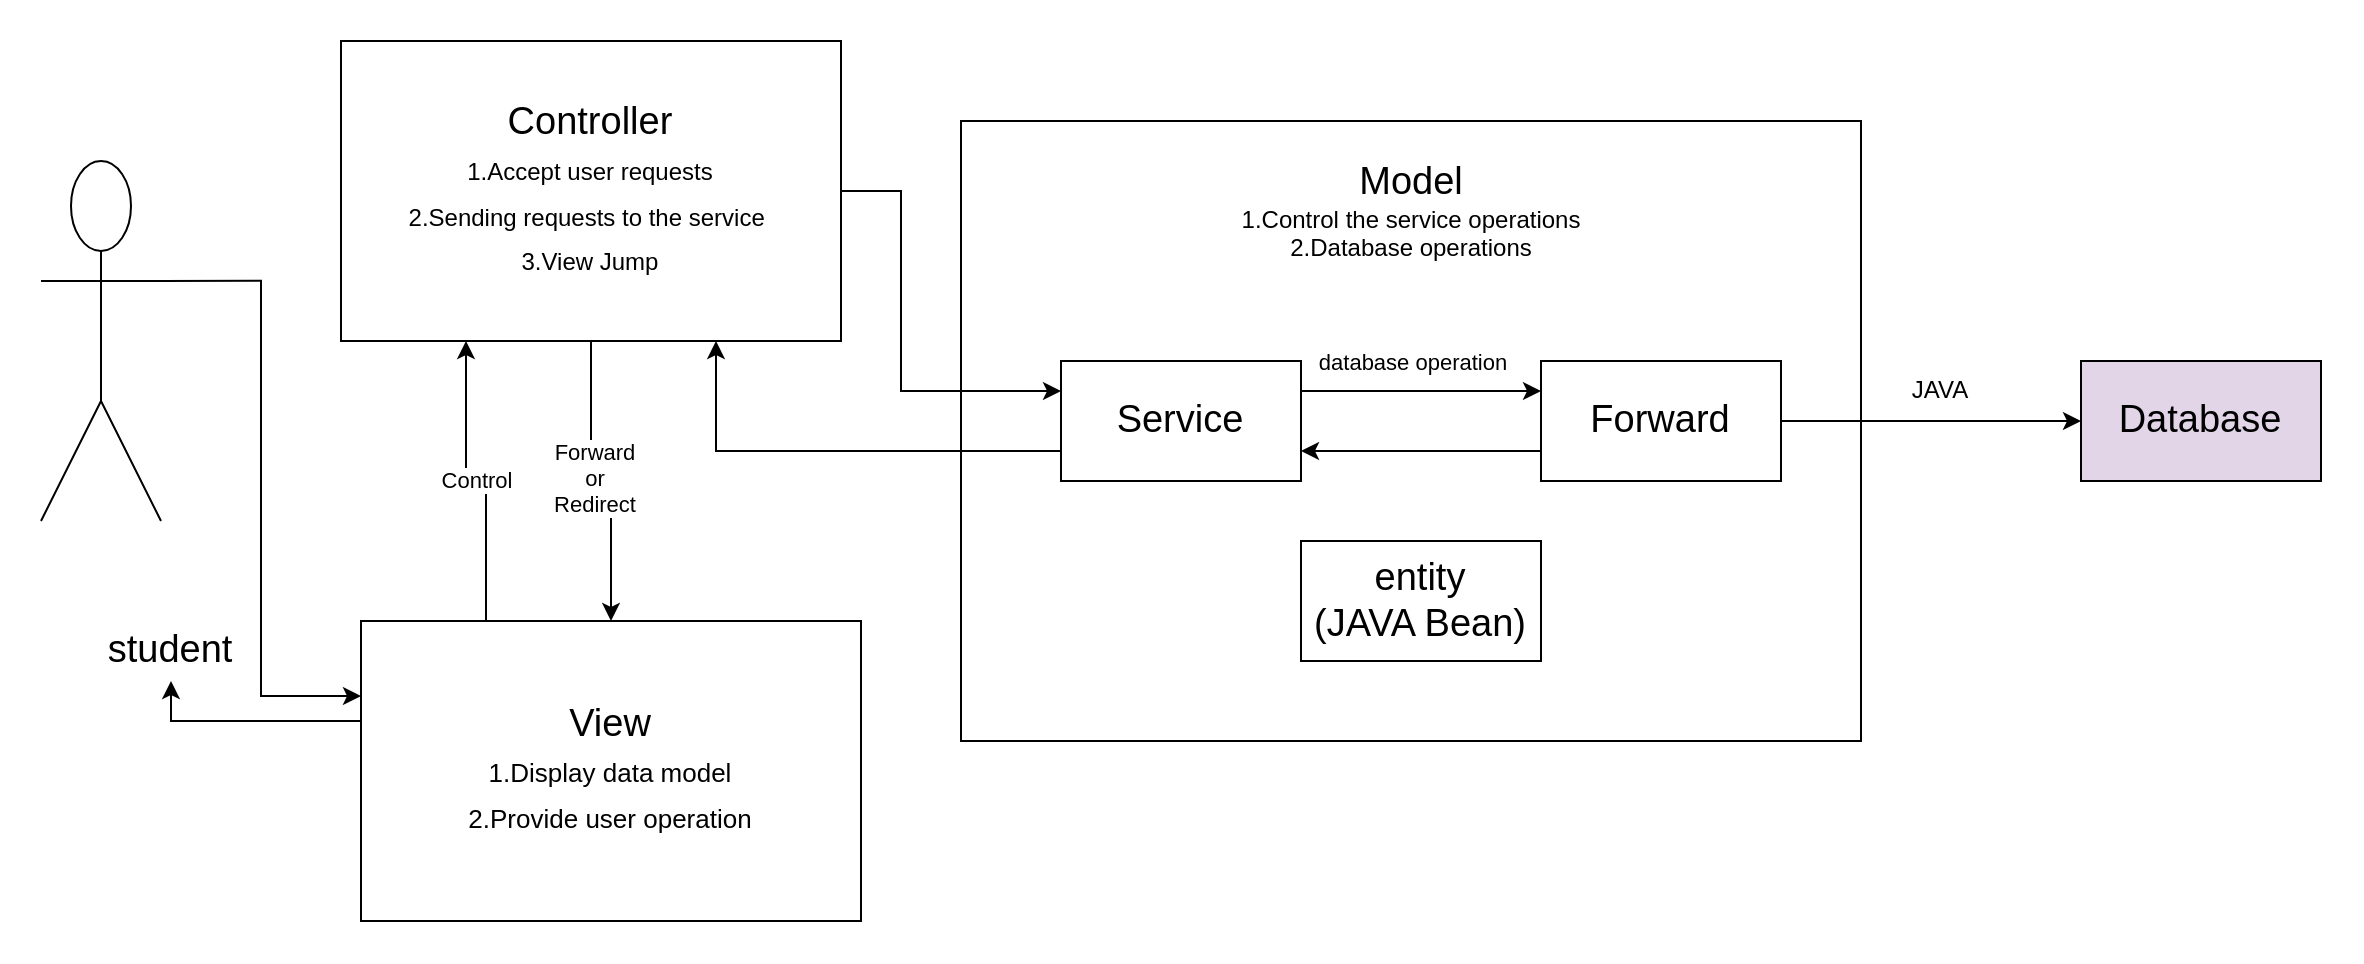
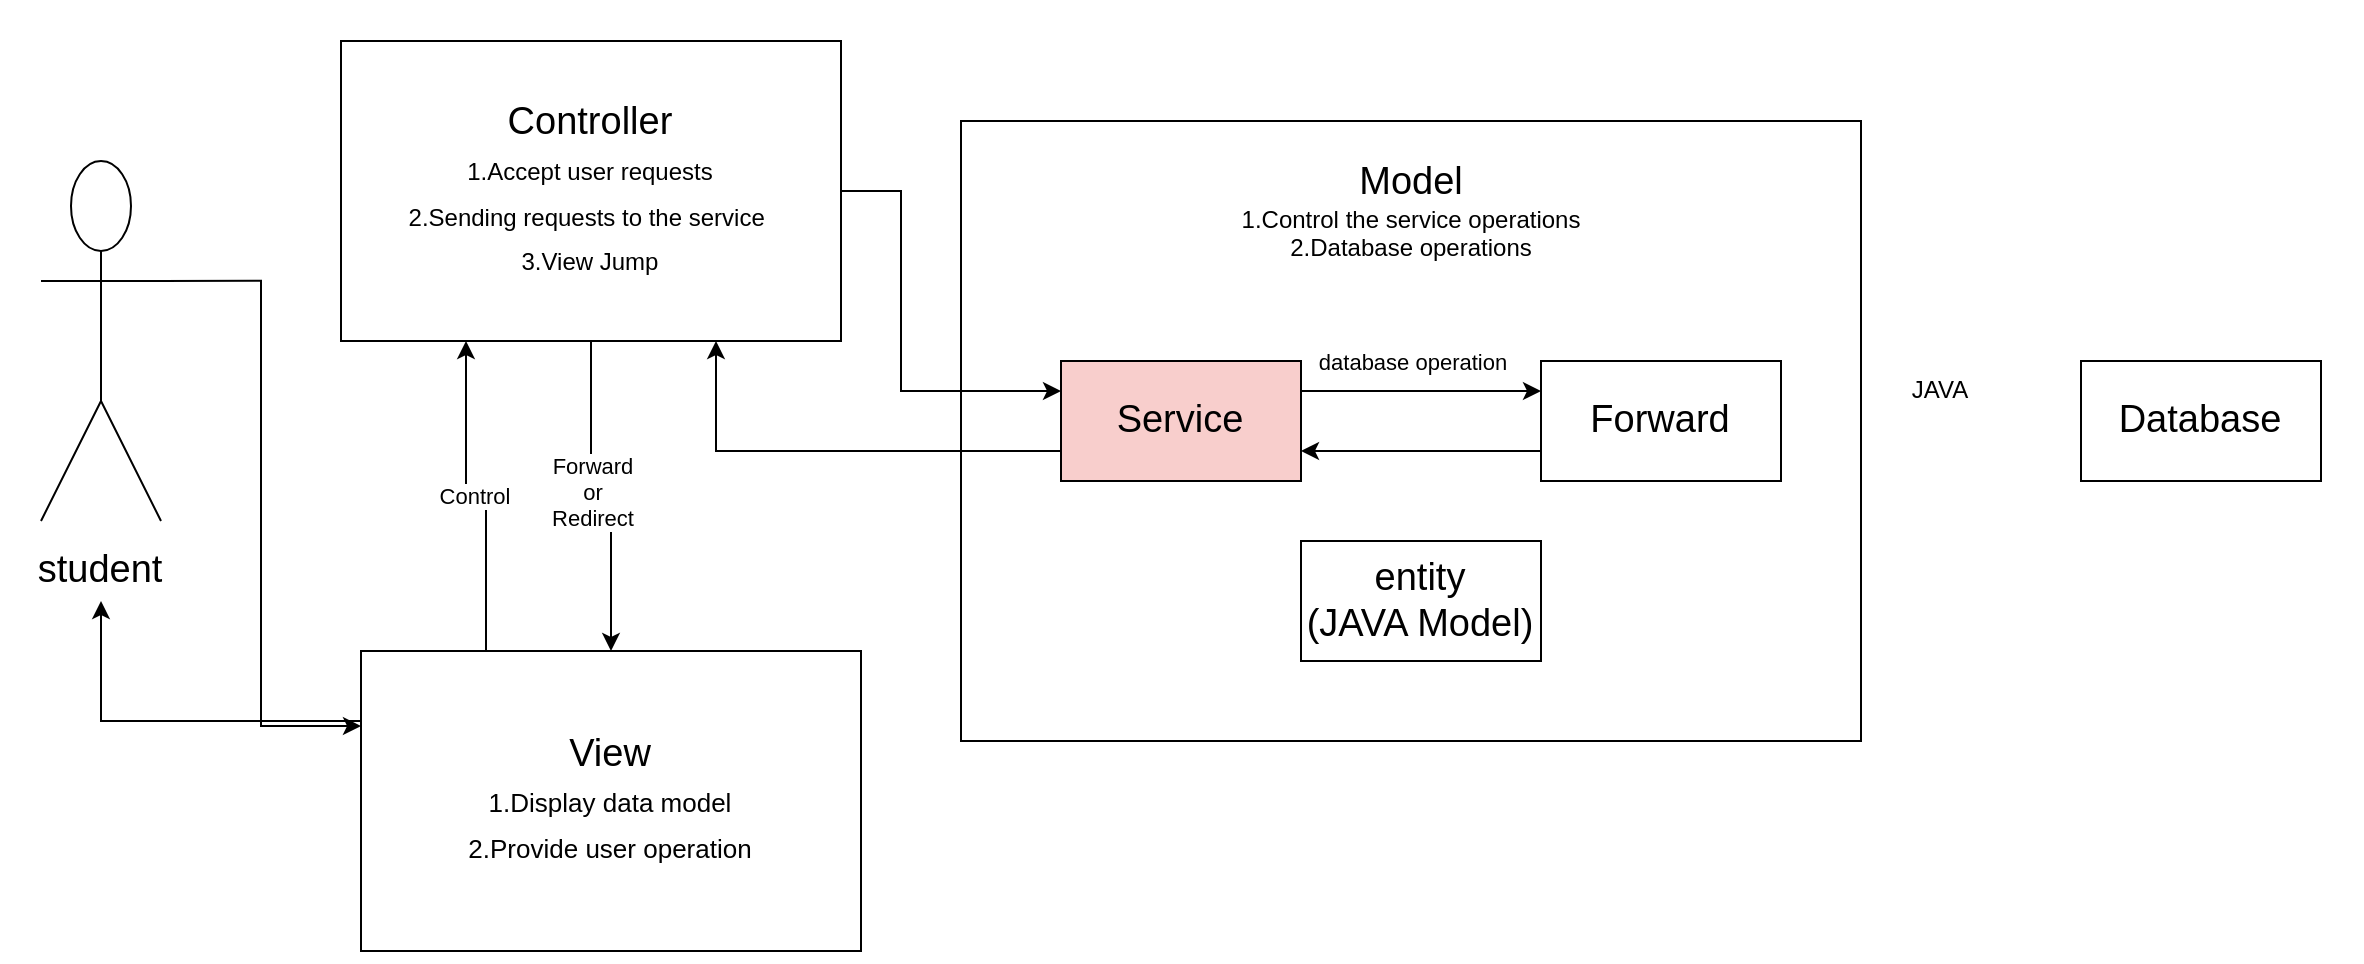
(1181, 421) -> (1181, 421)
(1924, 421) -> none
(2201, 421) -> (2201, 421)
(1421, 601) -> (1421, 601)
(171, 651) -> (101, 571)
(611, 771) -> (611, 801)
